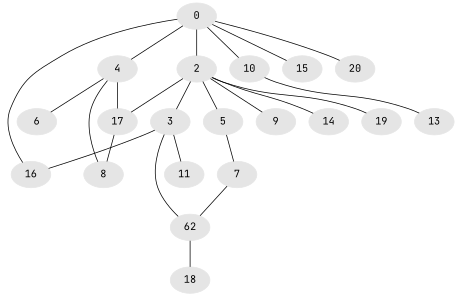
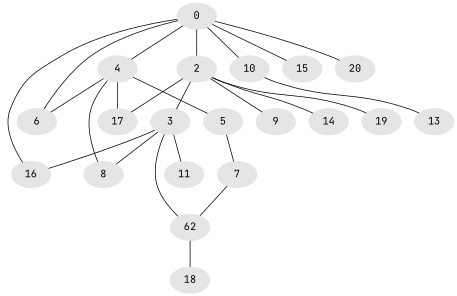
none -> (101, 50)
(210, 95) -> (170, 95)
(109, 153) -> (137, 148)
